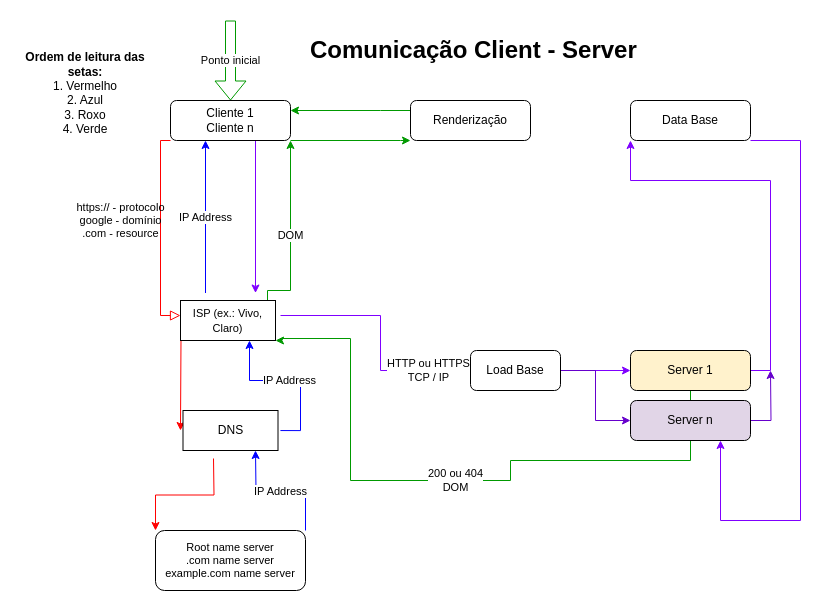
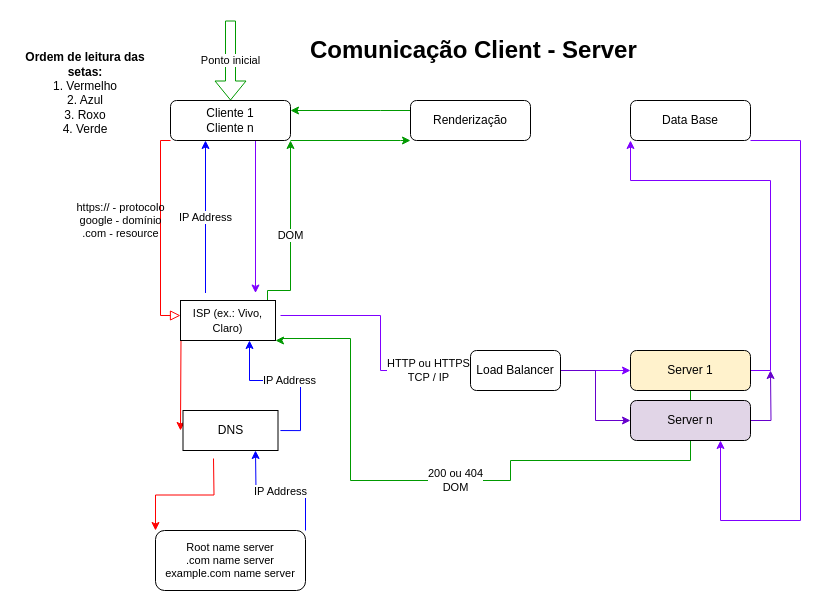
(516, 371) -> (516, 371)
